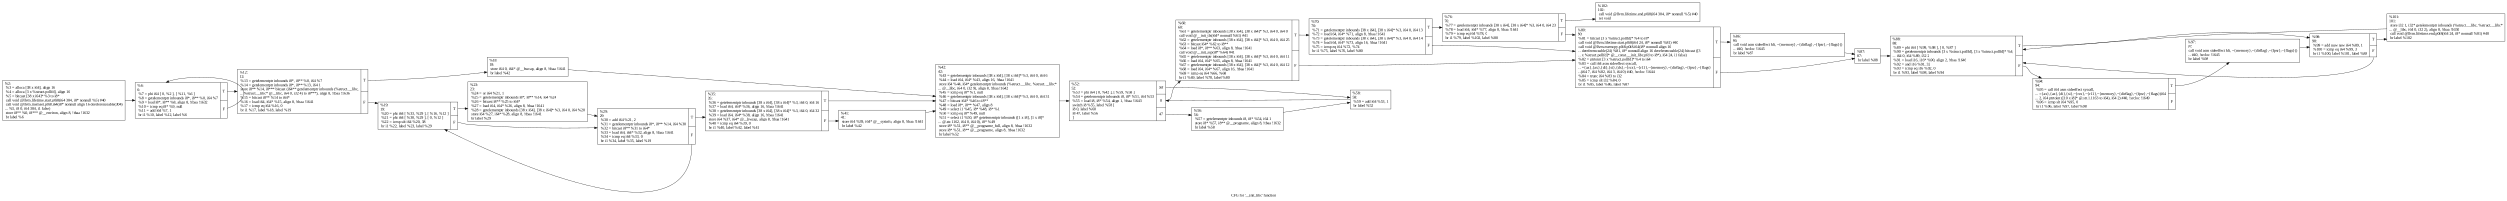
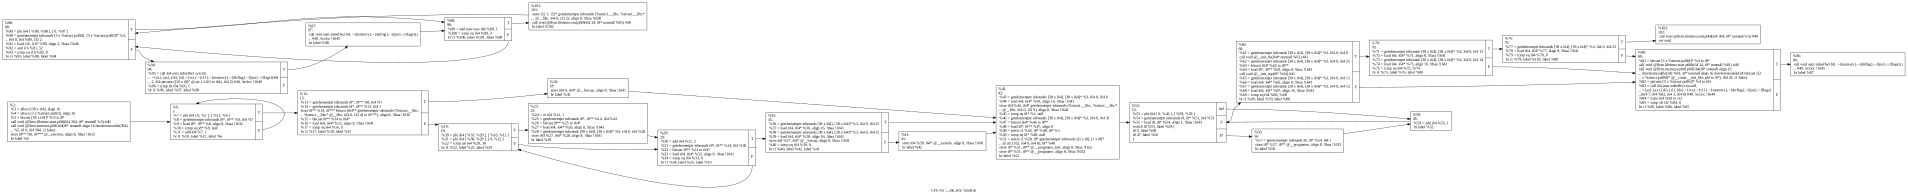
(1867, 56) -> none
